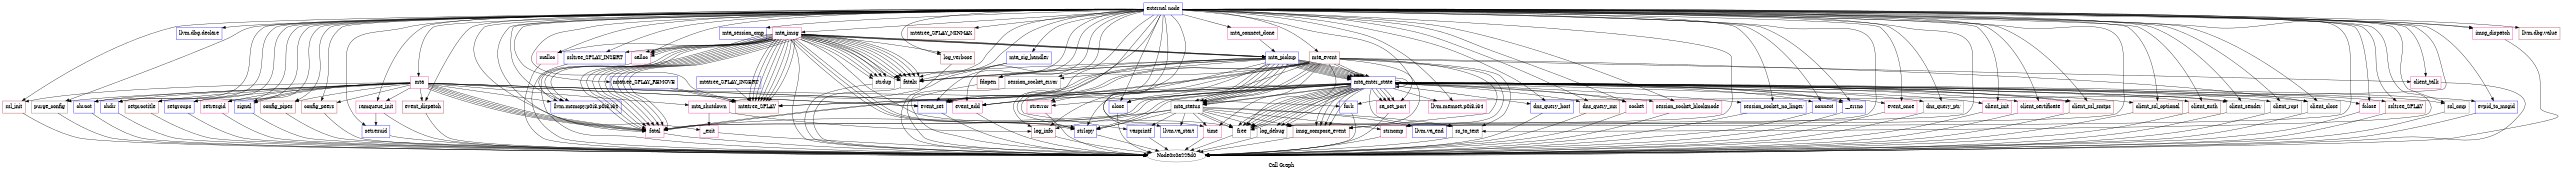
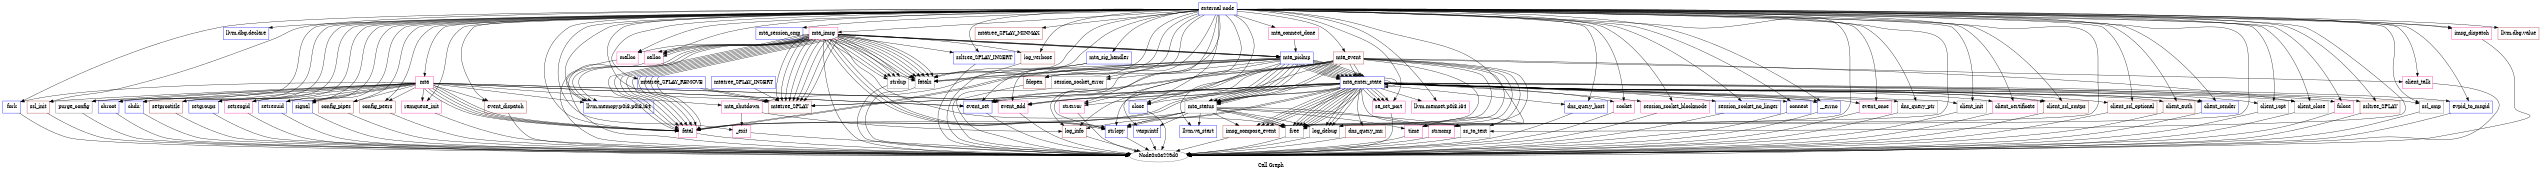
(1390, 27) -> none
(1997, 107) -> (1972, 107)
(2245, 107) -> (2220, 107)
(376, 118) -> (331, 95)
(1429, 132) -> none
